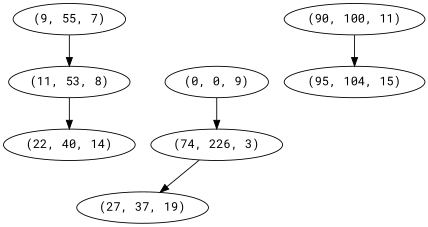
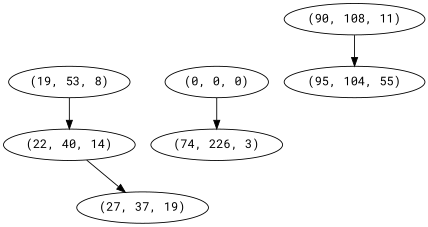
(69, 19) -> none
(355, 19) -> (355, 19)
(69, 82) -> (69, 82)
(217, 82) -> (217, 82)
(355, 82) -> (355, 82)
(183, 173) -> (103, 173)
